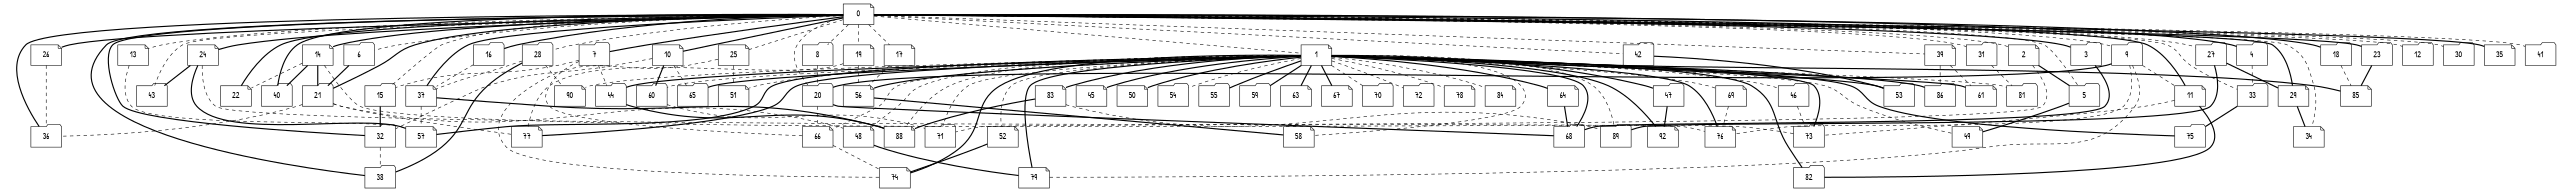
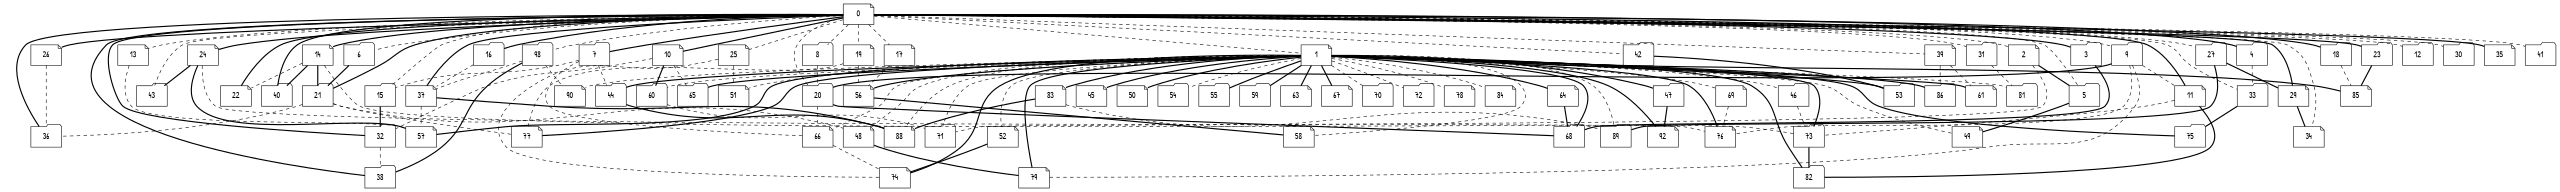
(538, 55) -> (538, 55)
none -> (1809, 157)
